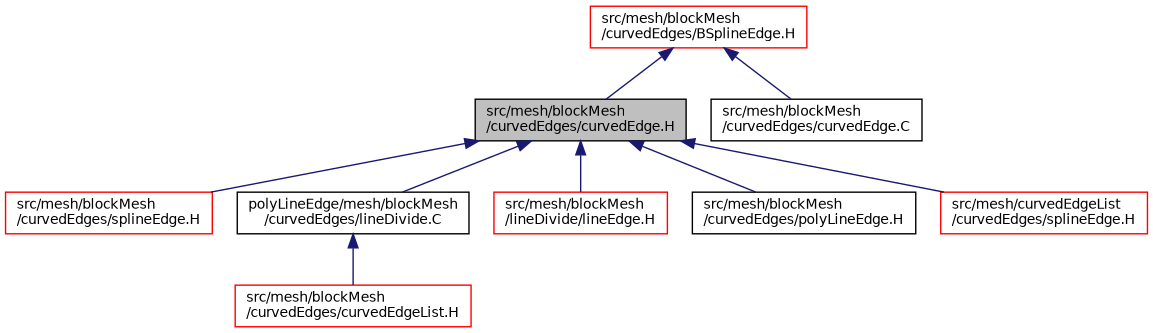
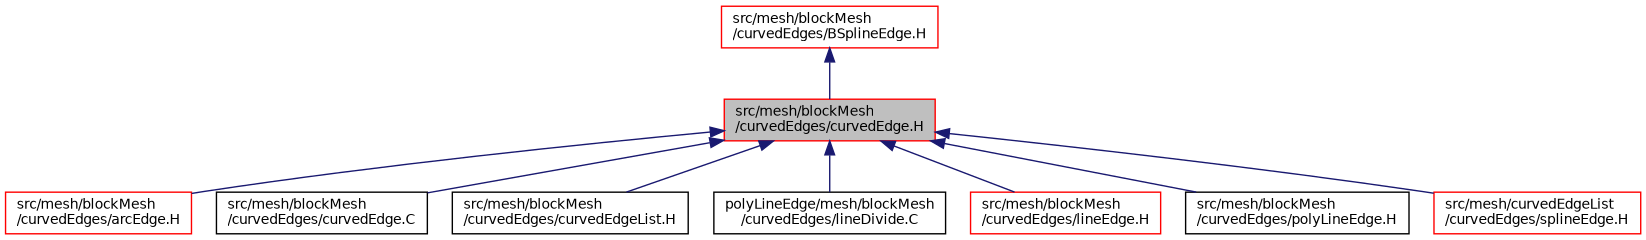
(763, 78) -> (569, 168)
(581, 120) -> (830, 120)
(109, 213) -> (99, 213)
(581, 213) -> (1066, 213)
(353, 267) -> (693, 169)
(353, 306) -> (570, 213)
